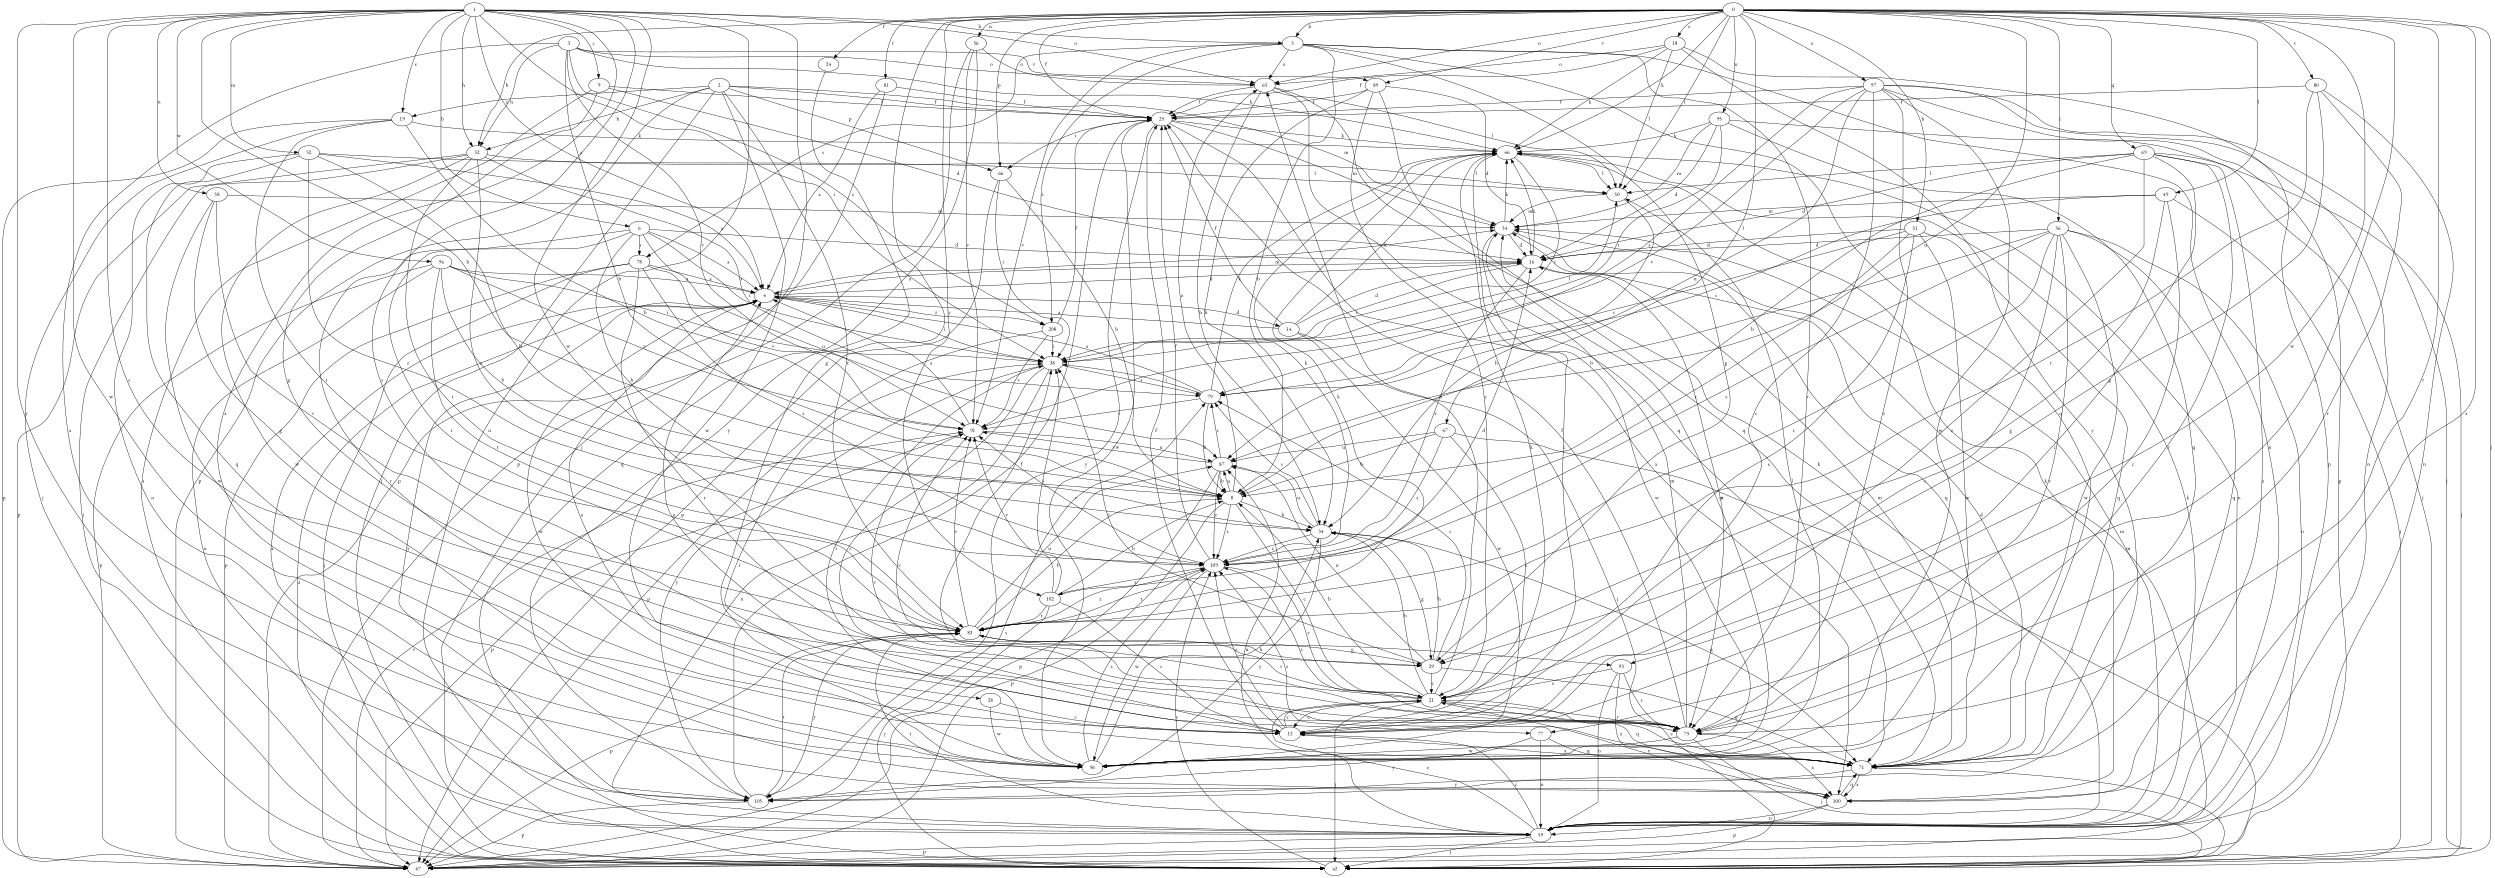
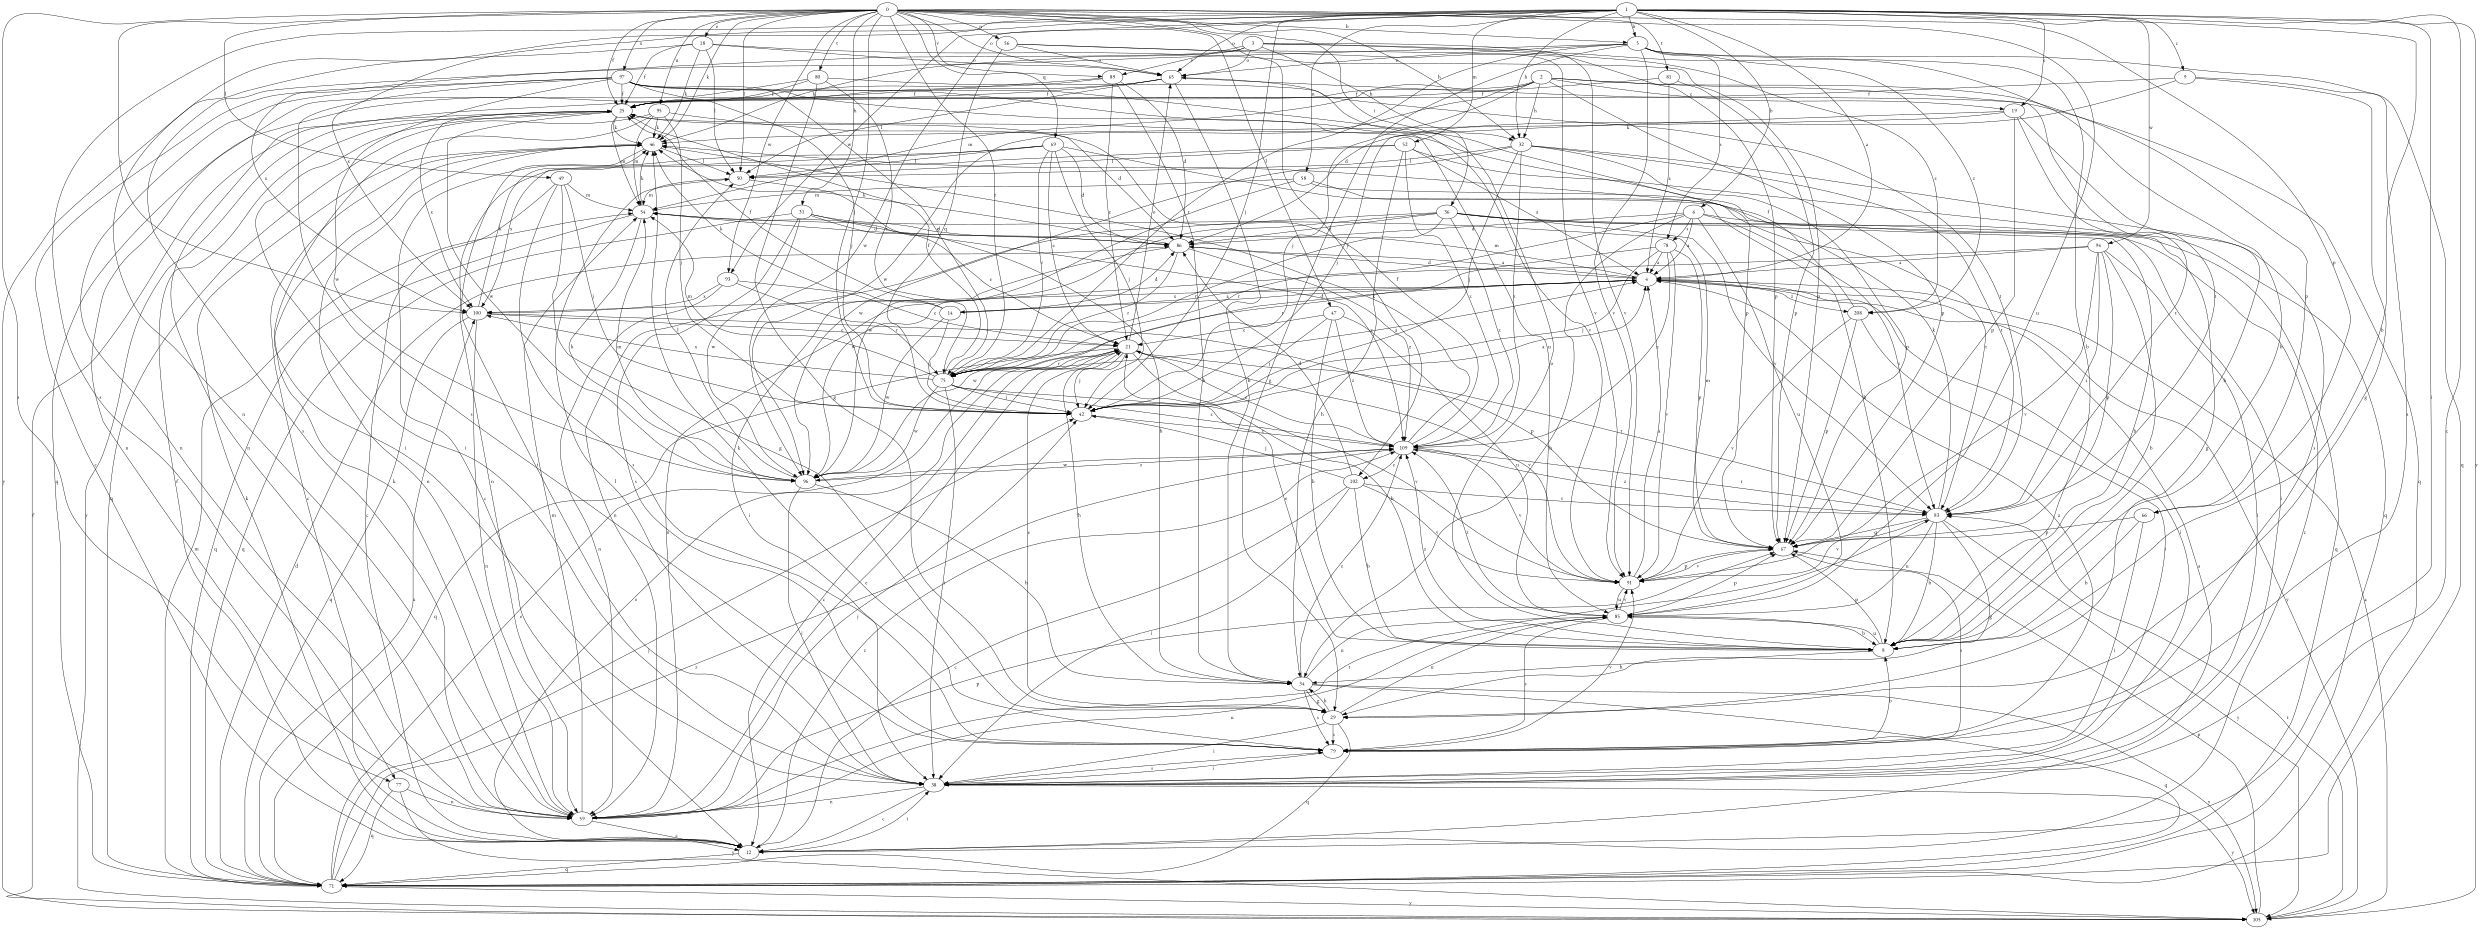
(828, 64) -> none
(1078, 132) -> (380, 409)
(1532, 262) -> (1179, 246)
none -> (1092, 295)
(1794, 431) -> (1775, 364)
(2270, 447) -> (303, 431)
(1222, 464) -> (1617, 617)
(1819, 464) -> (249, 448)
(1657, 498) -> (572, 347)
(990, 700) -> none
(611, 751) -> (1876, 532)
(1565, 751) -> (567, 869)
(336, 787) -> (2193, 664)
